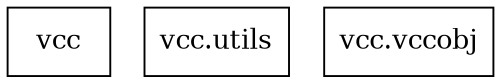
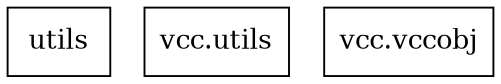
(59, 42) -> (59, 42)
